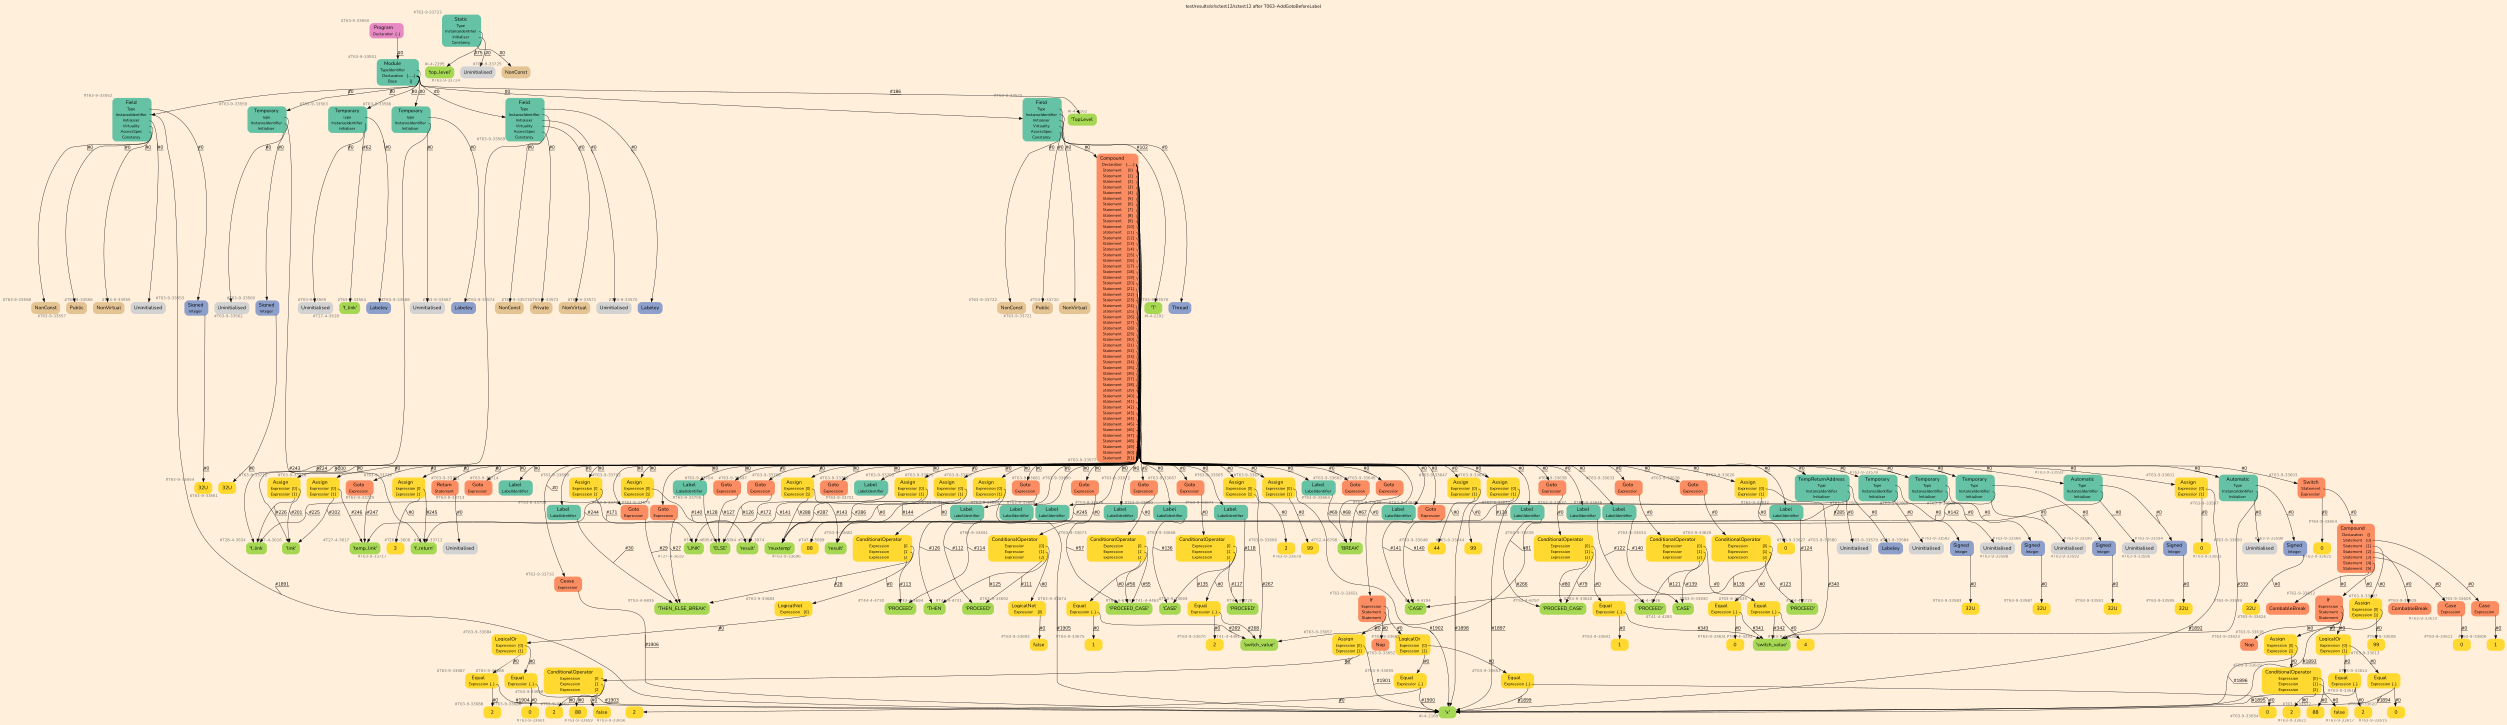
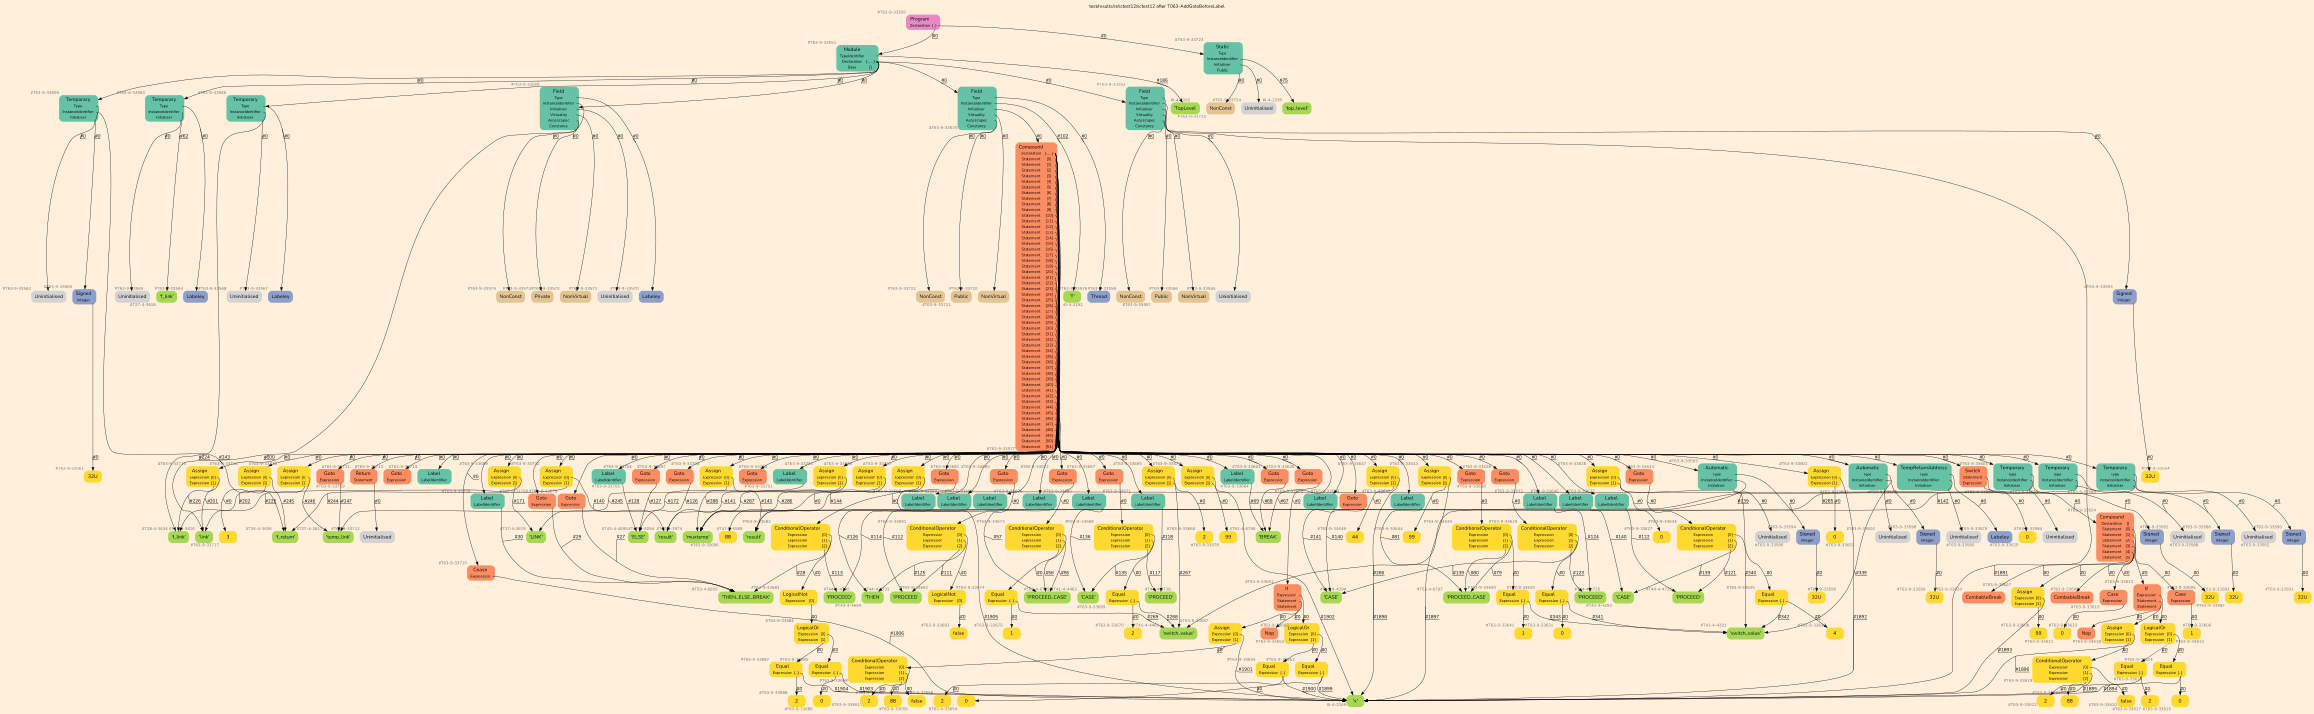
none -> (1070, 34)
(461, 43) -> (1223, 70)
